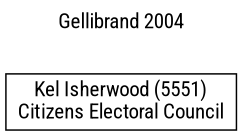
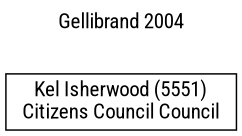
(121, 102) -> (121, 102)
